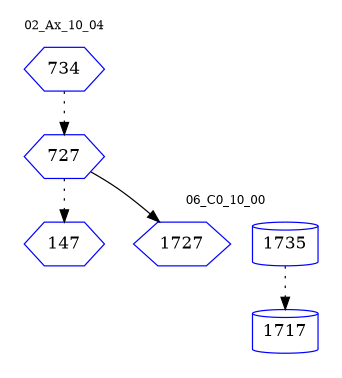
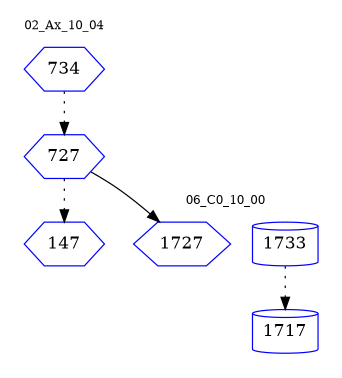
(285, 244) -> (285, 244)
